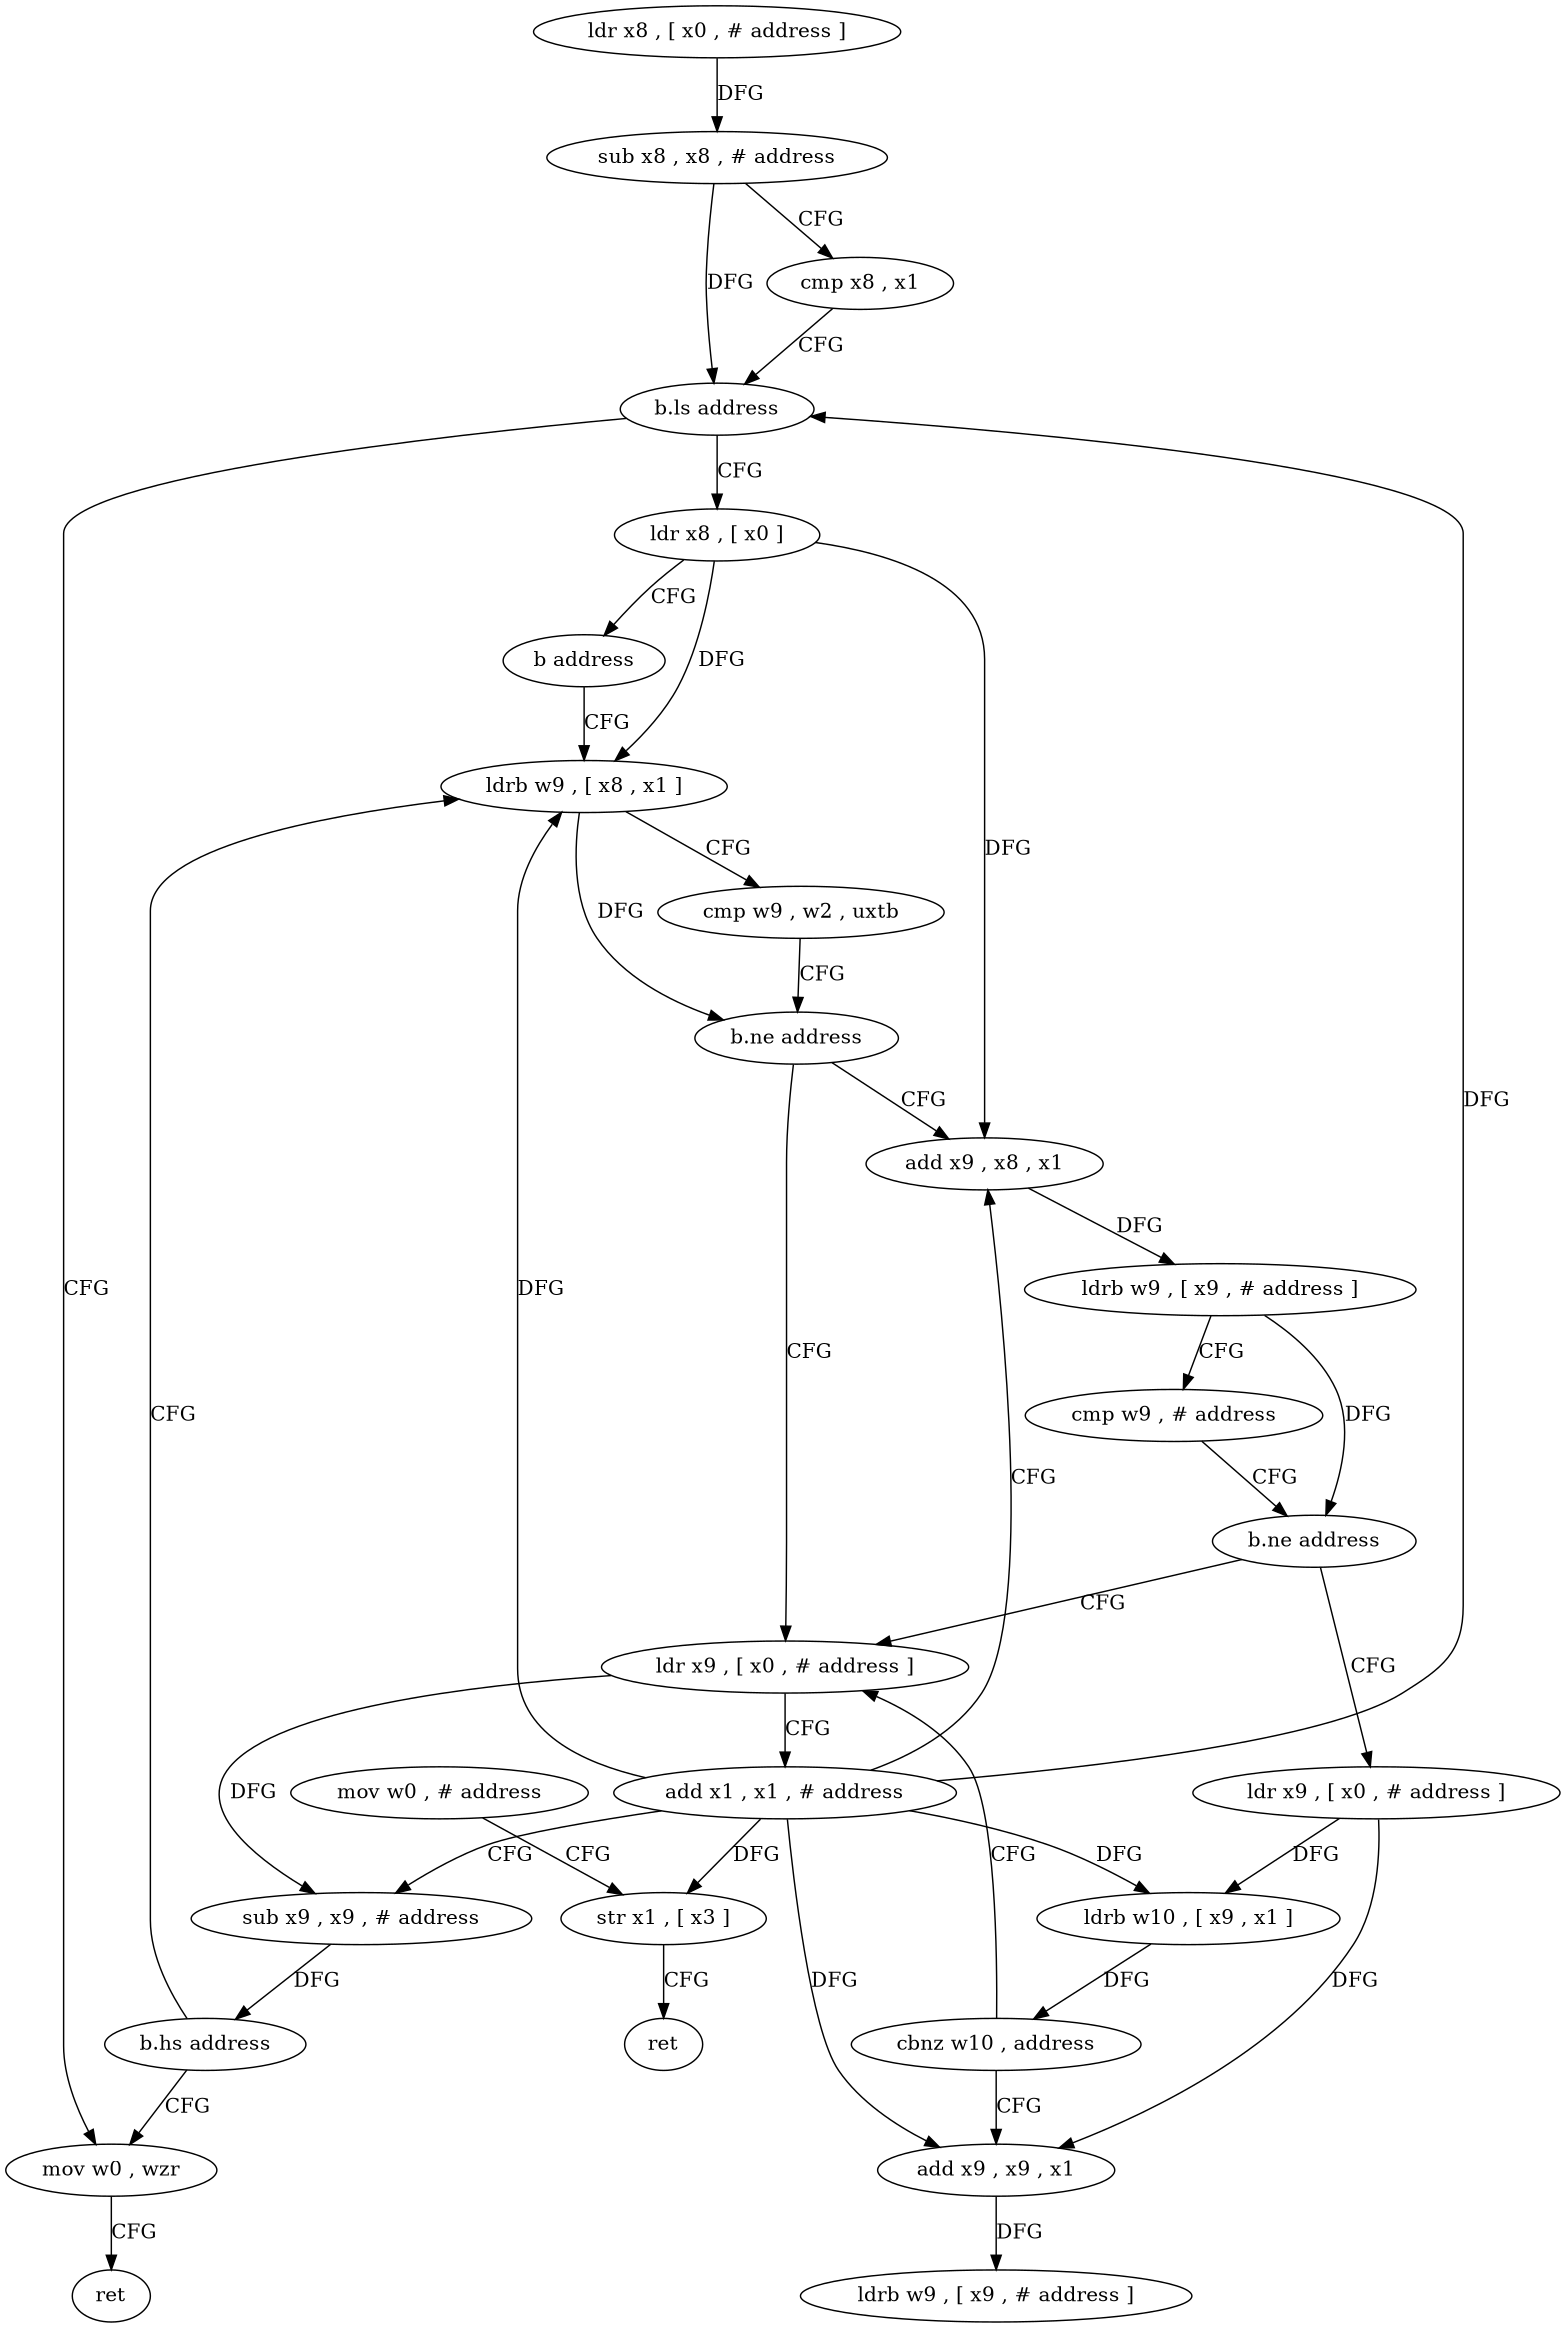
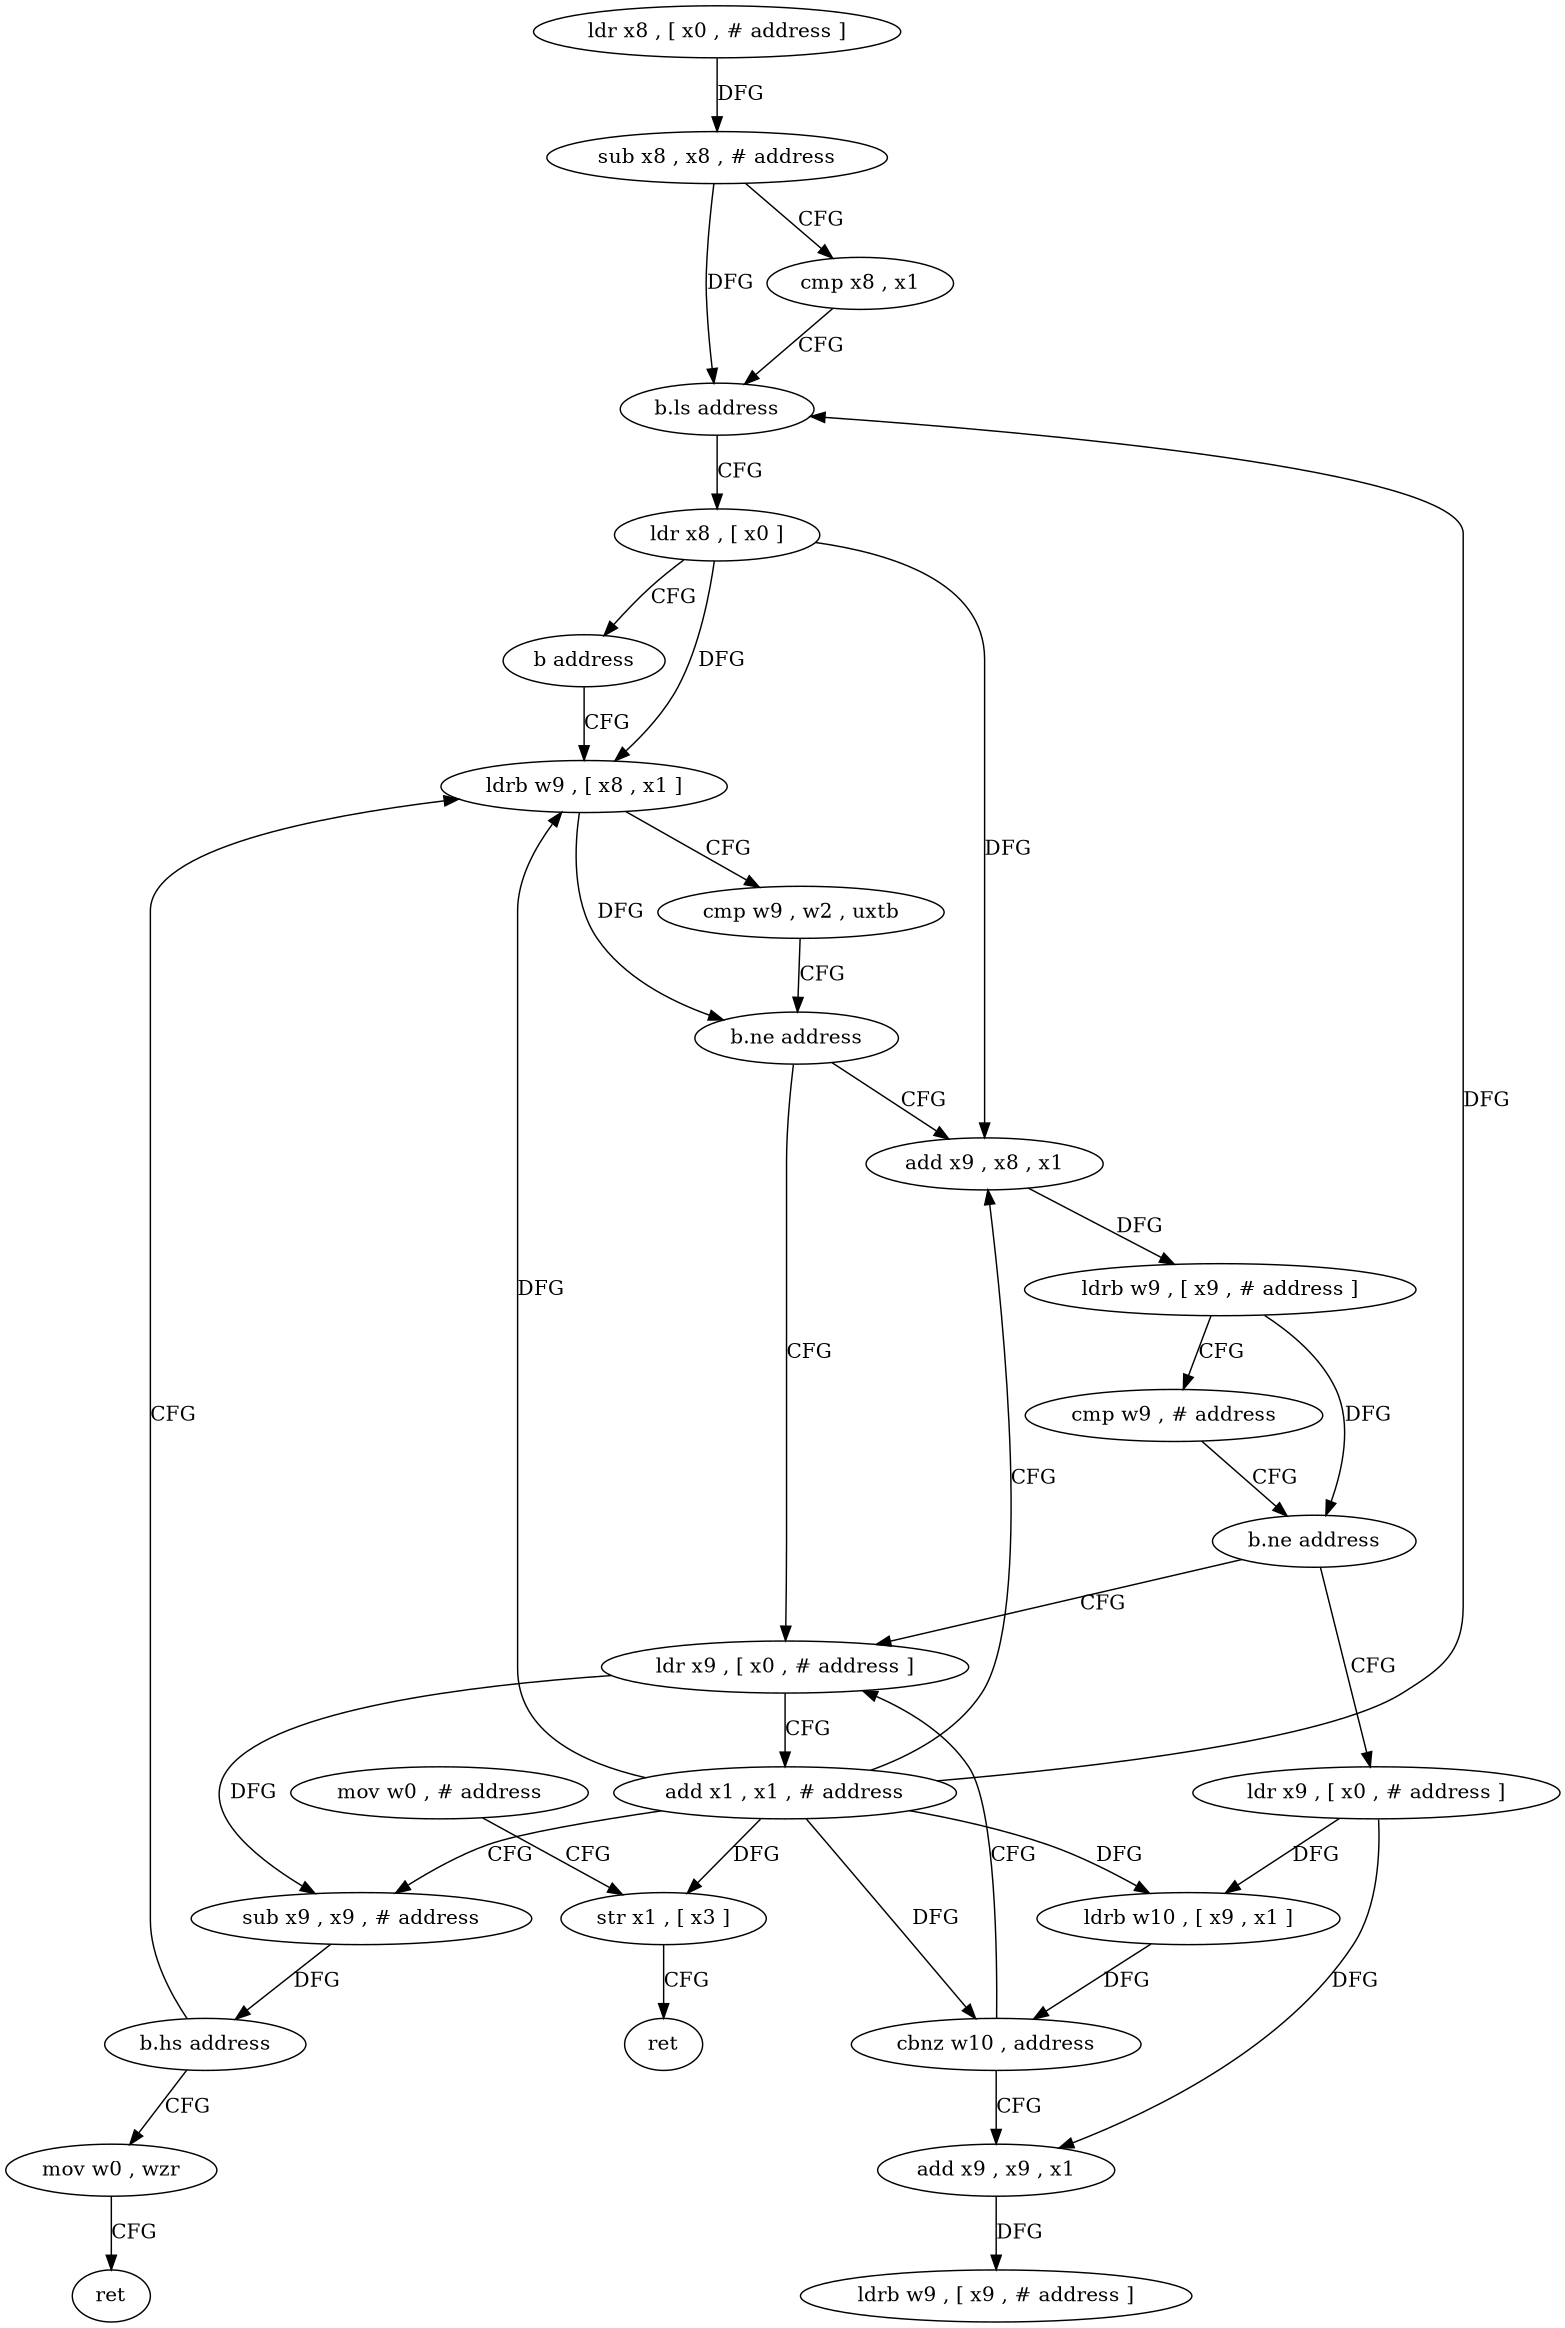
(64, 1043) -> none
(815, 2003) -> (886, 1913)
